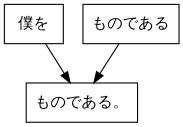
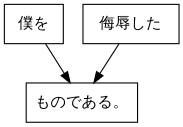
(131, 24) -> (131, 24)
